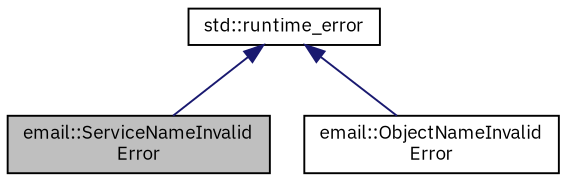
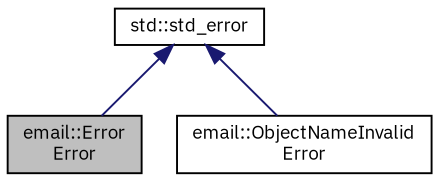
(284, 27) -> (189, 27)
(139, 144) -> (75, 144)
